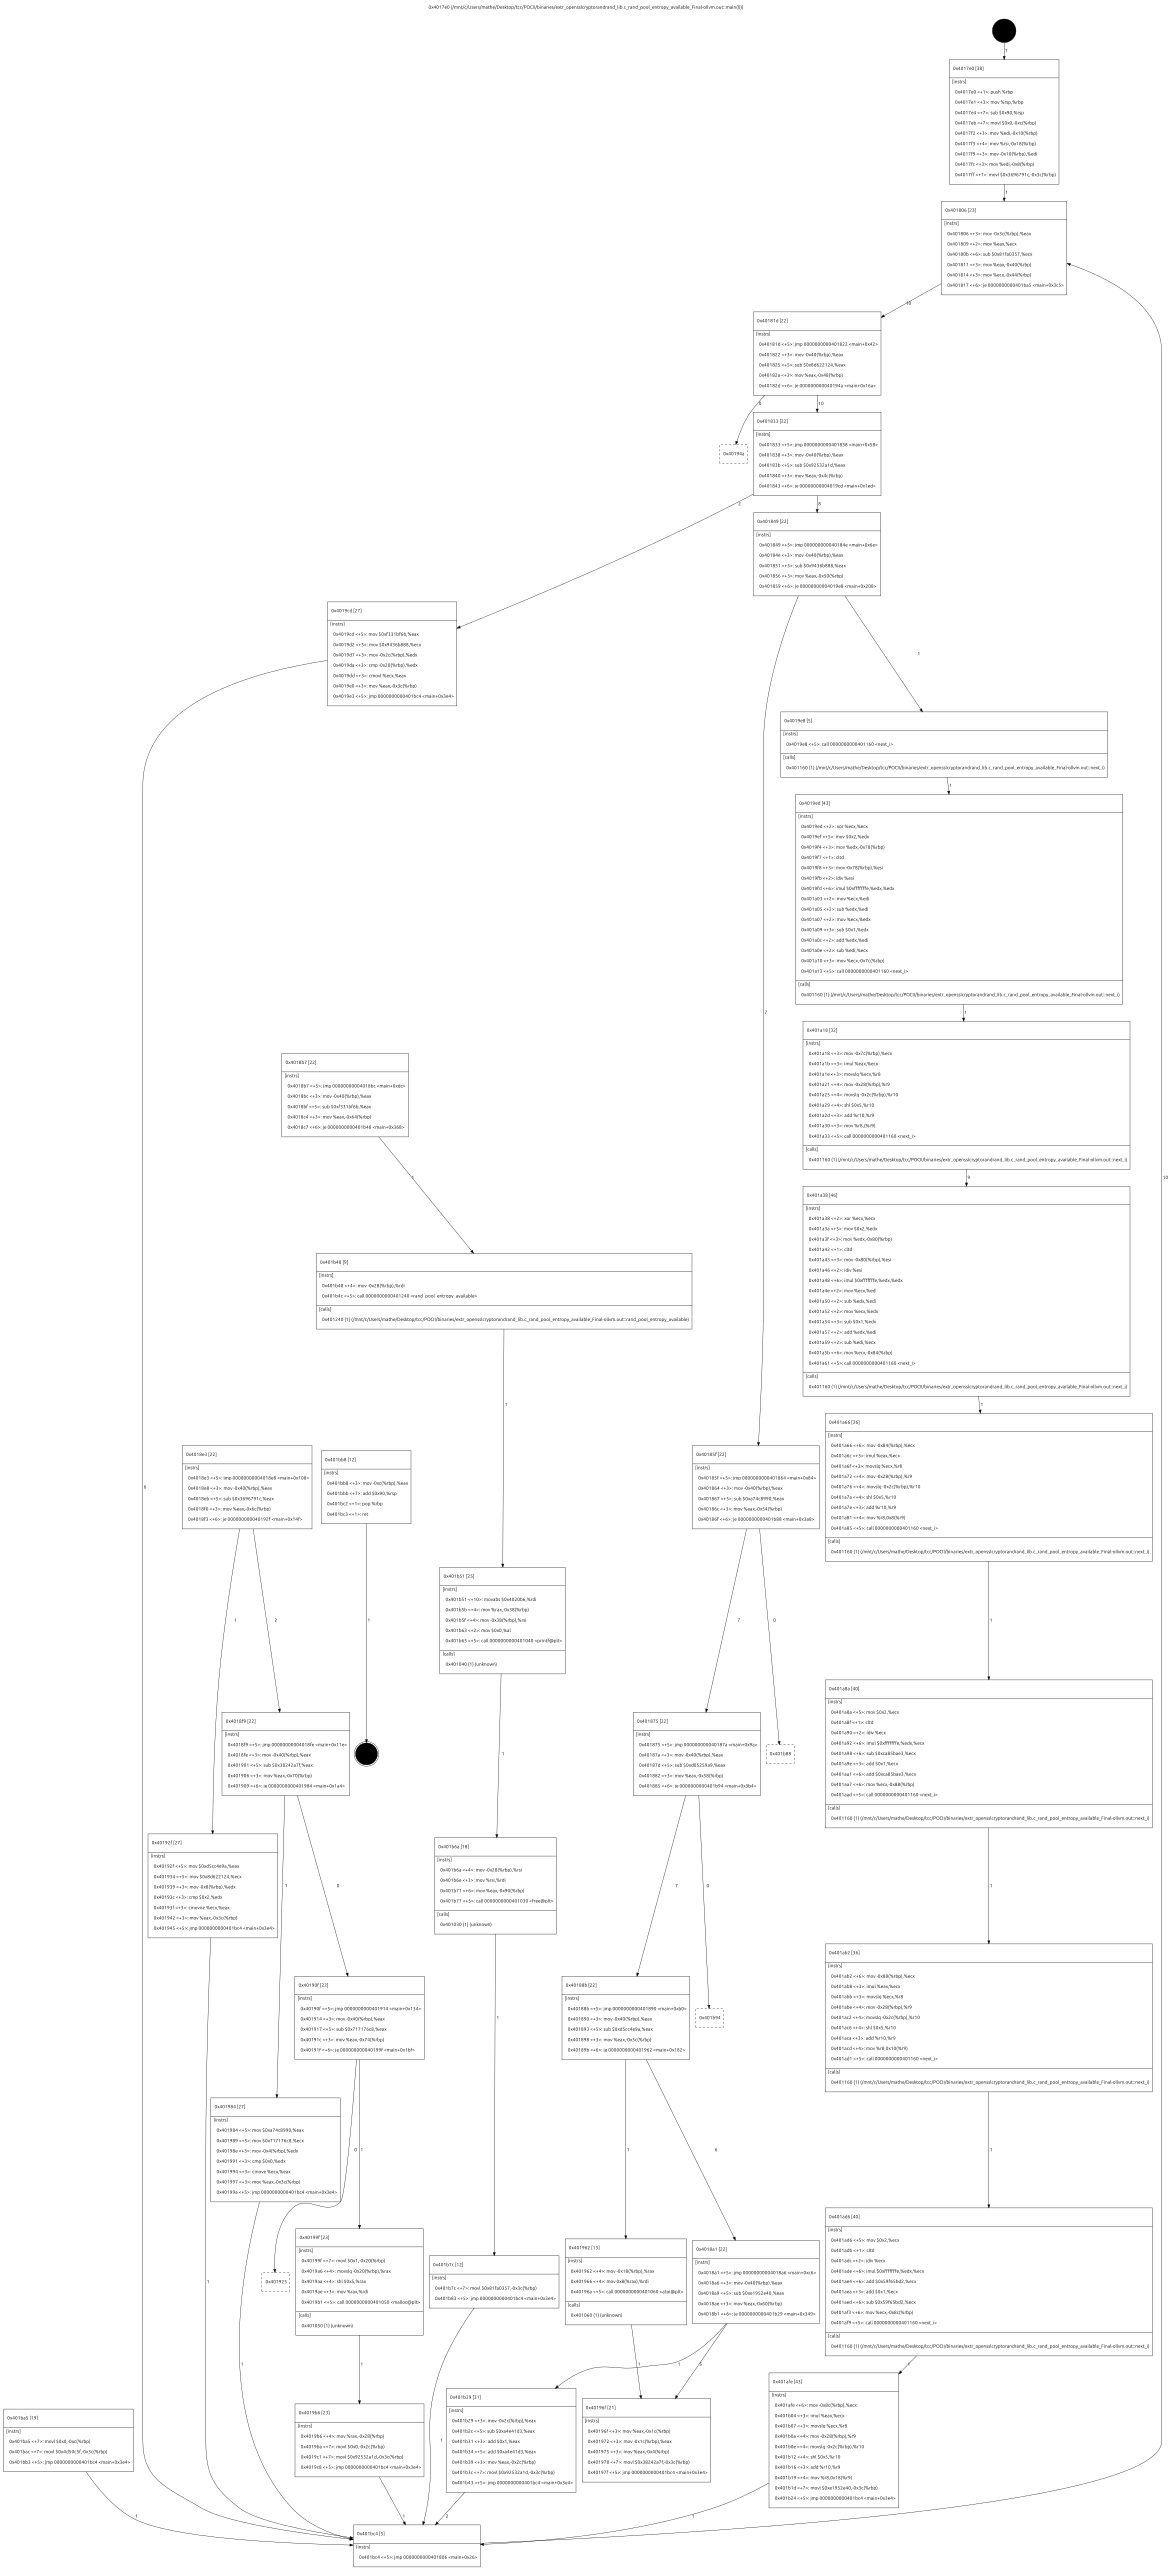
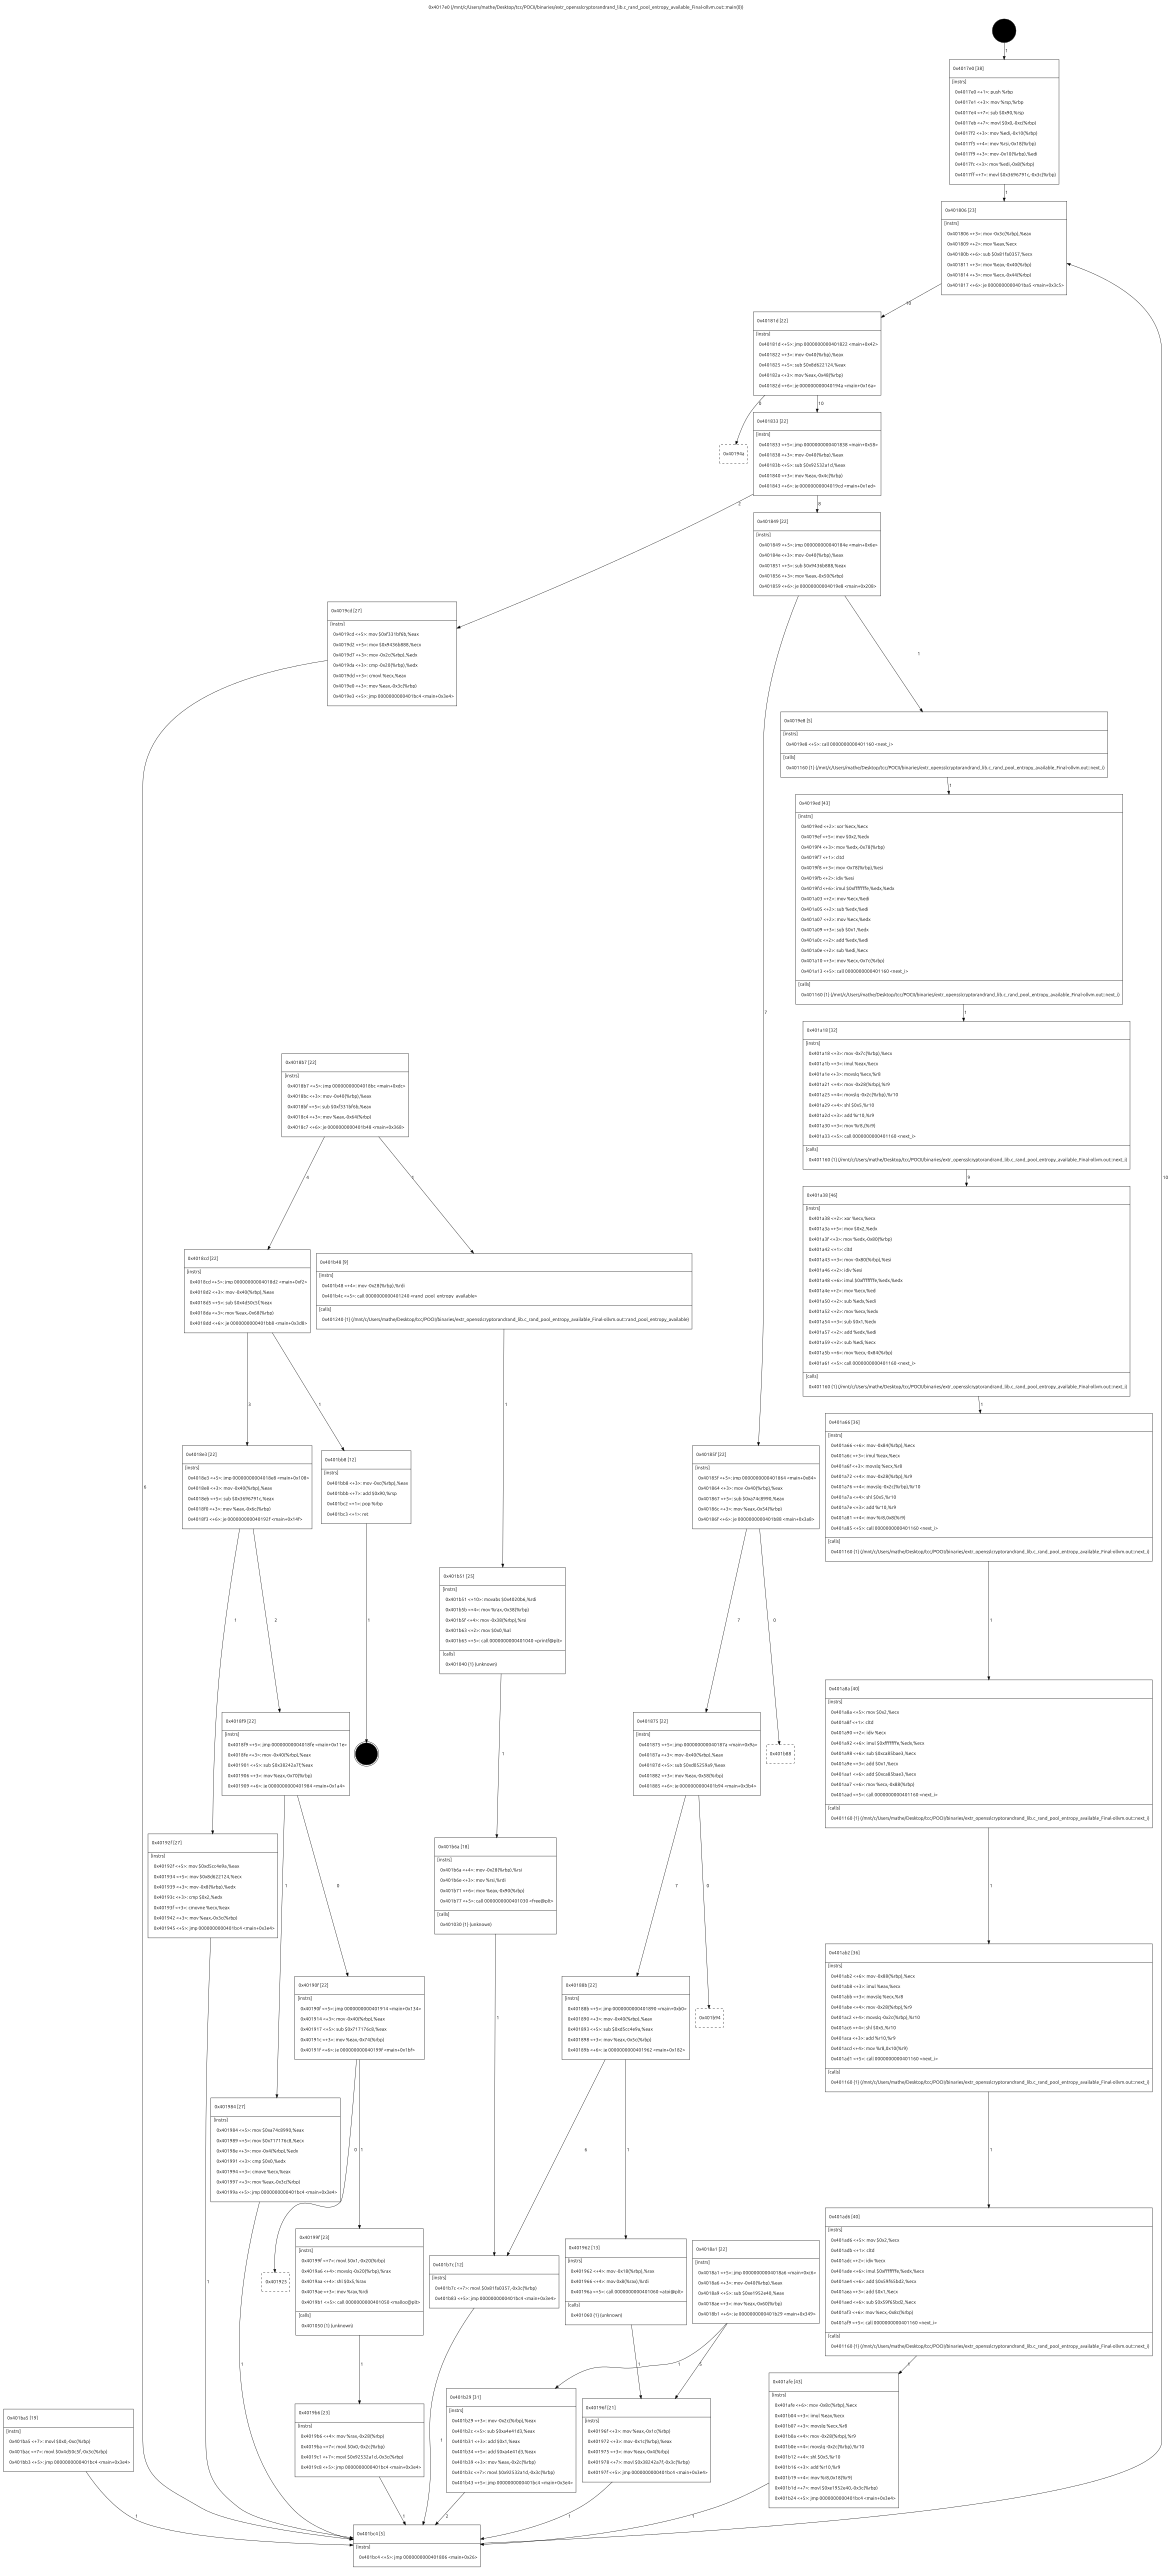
none -> (247, 1291)
(690, 2148) -> (557, 2156)
none -> (553, 2520)
